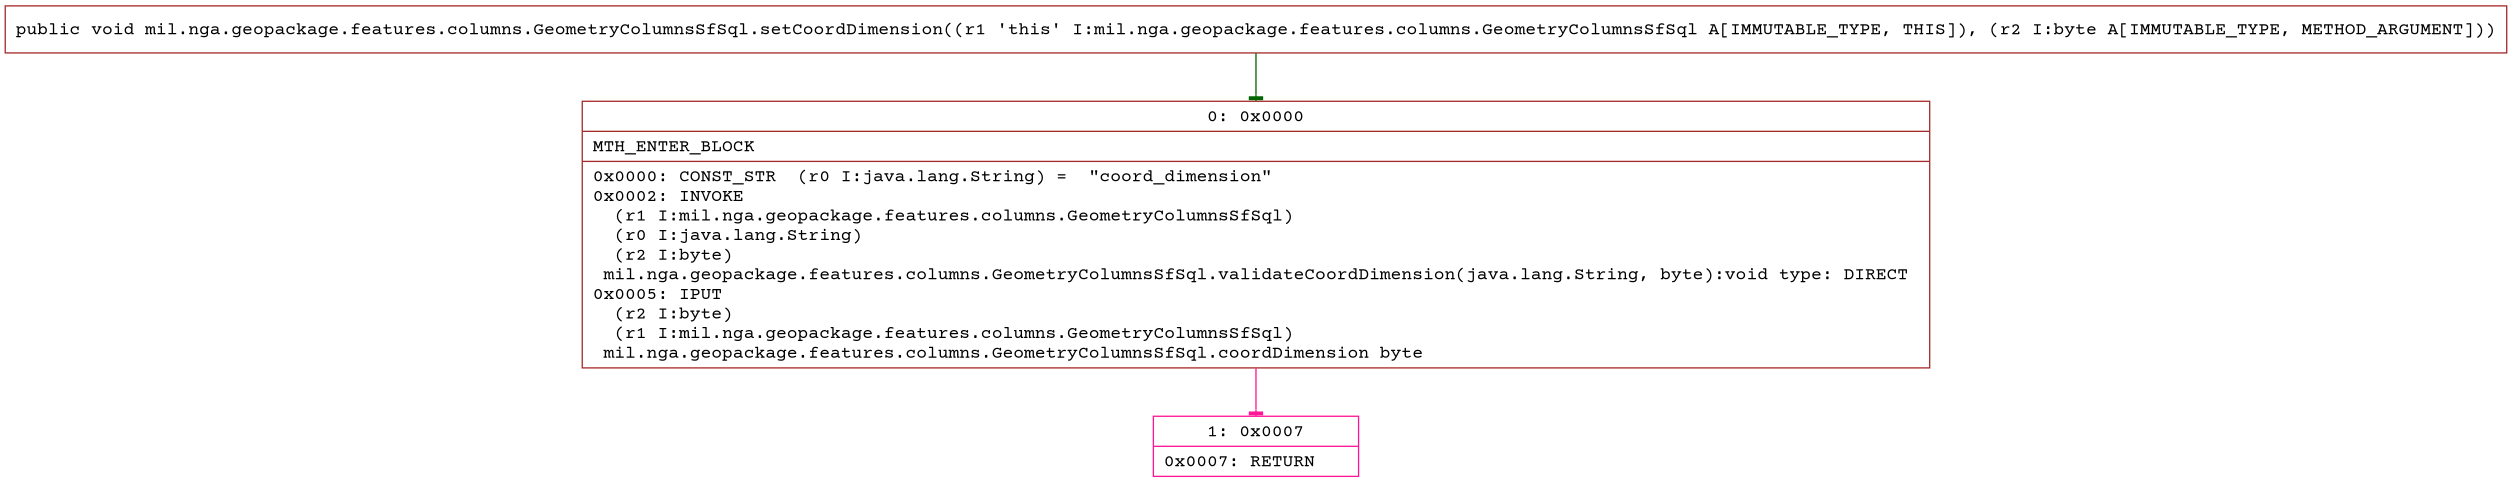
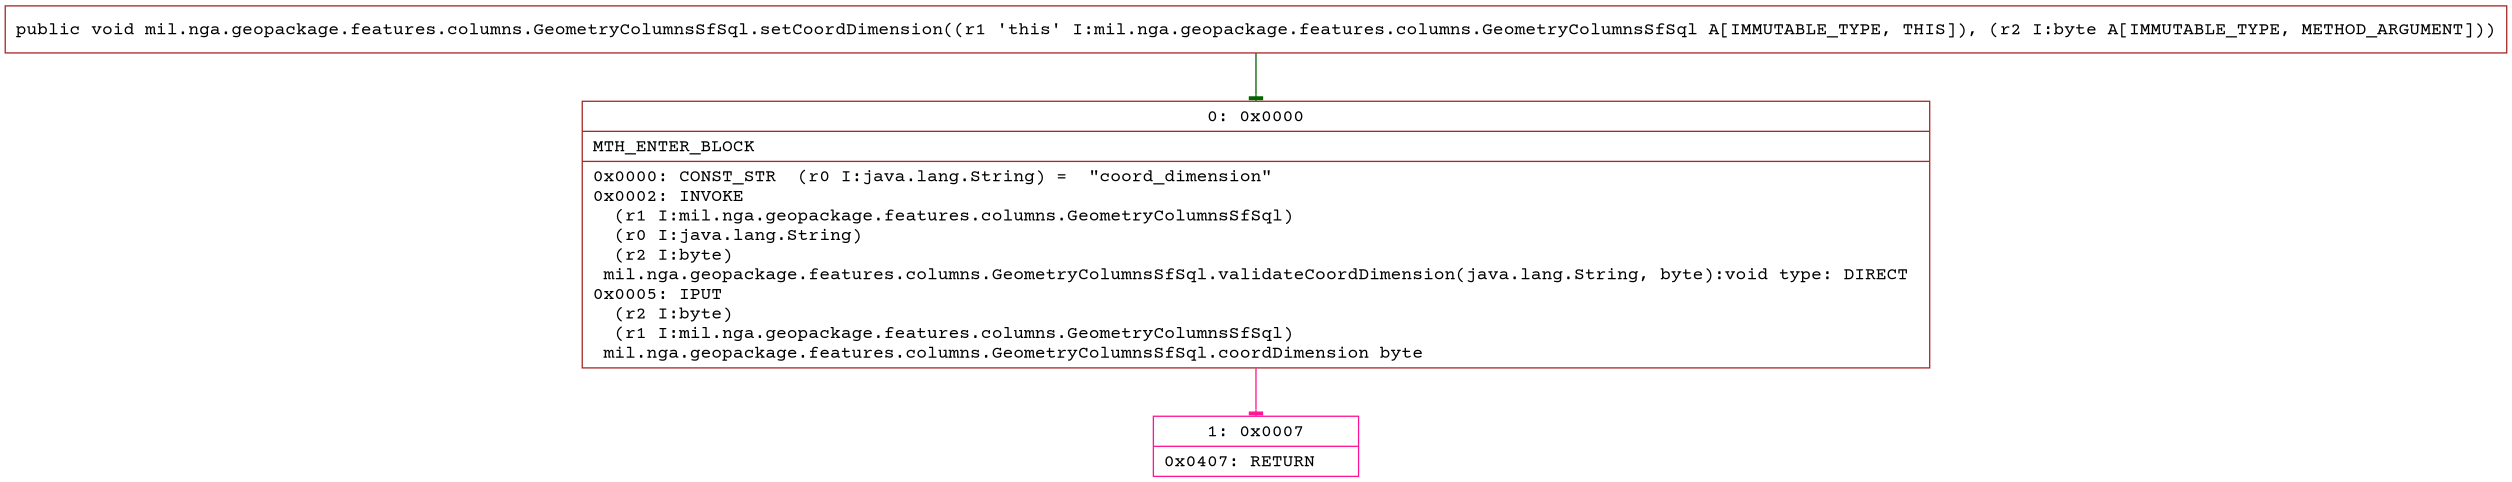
(1256, 461) -> (1256, 461)
